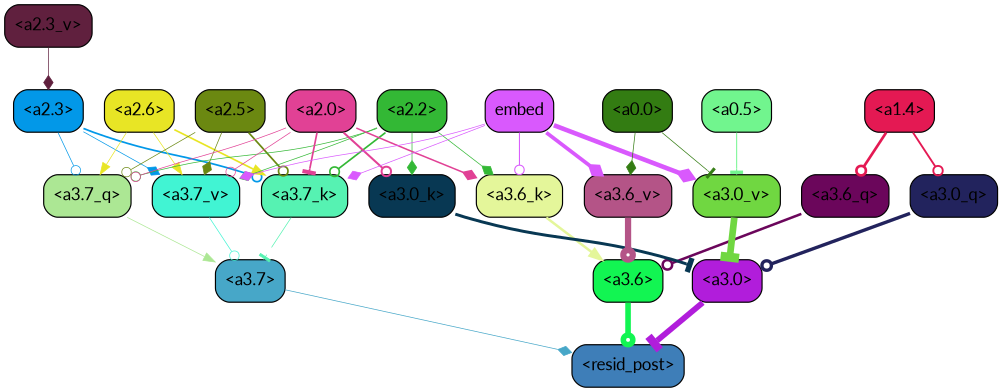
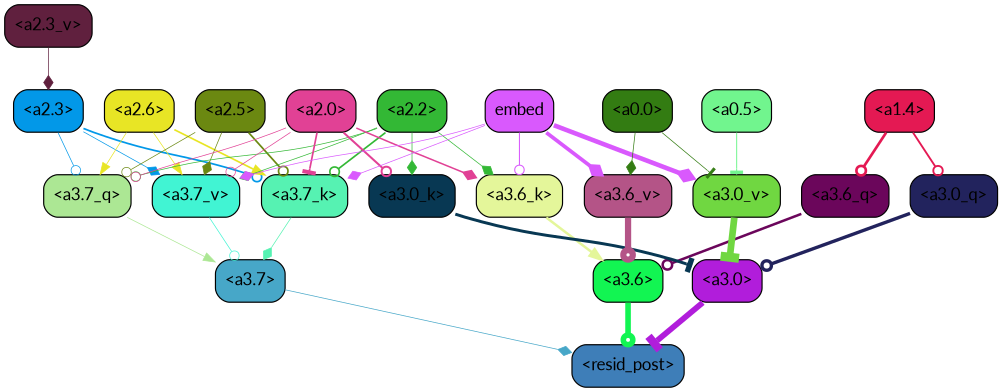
(281, 233) -> (281, 233)
